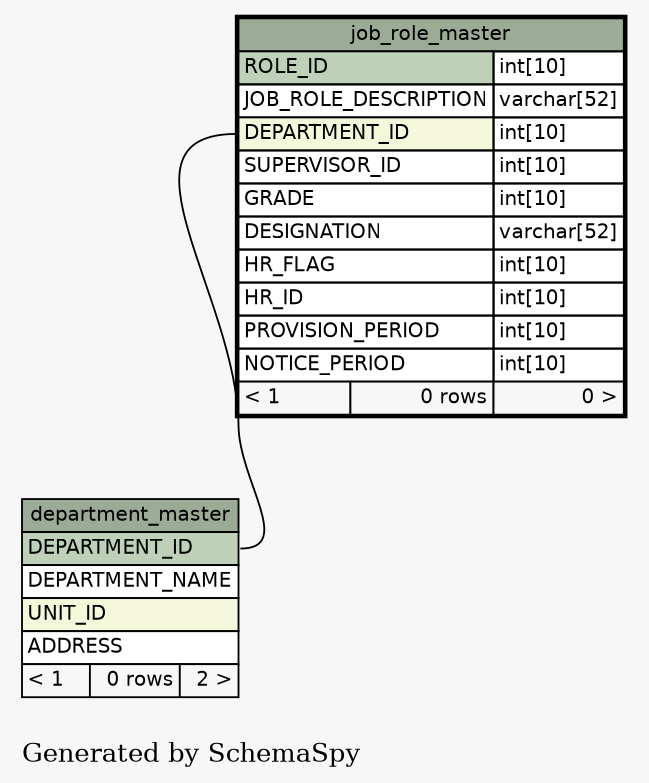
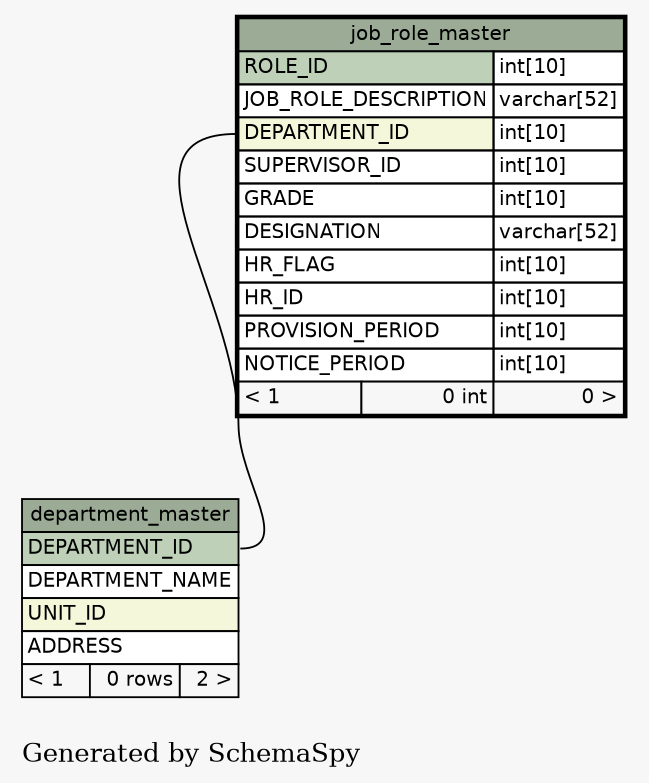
(454, 397) -> (465, 397)
